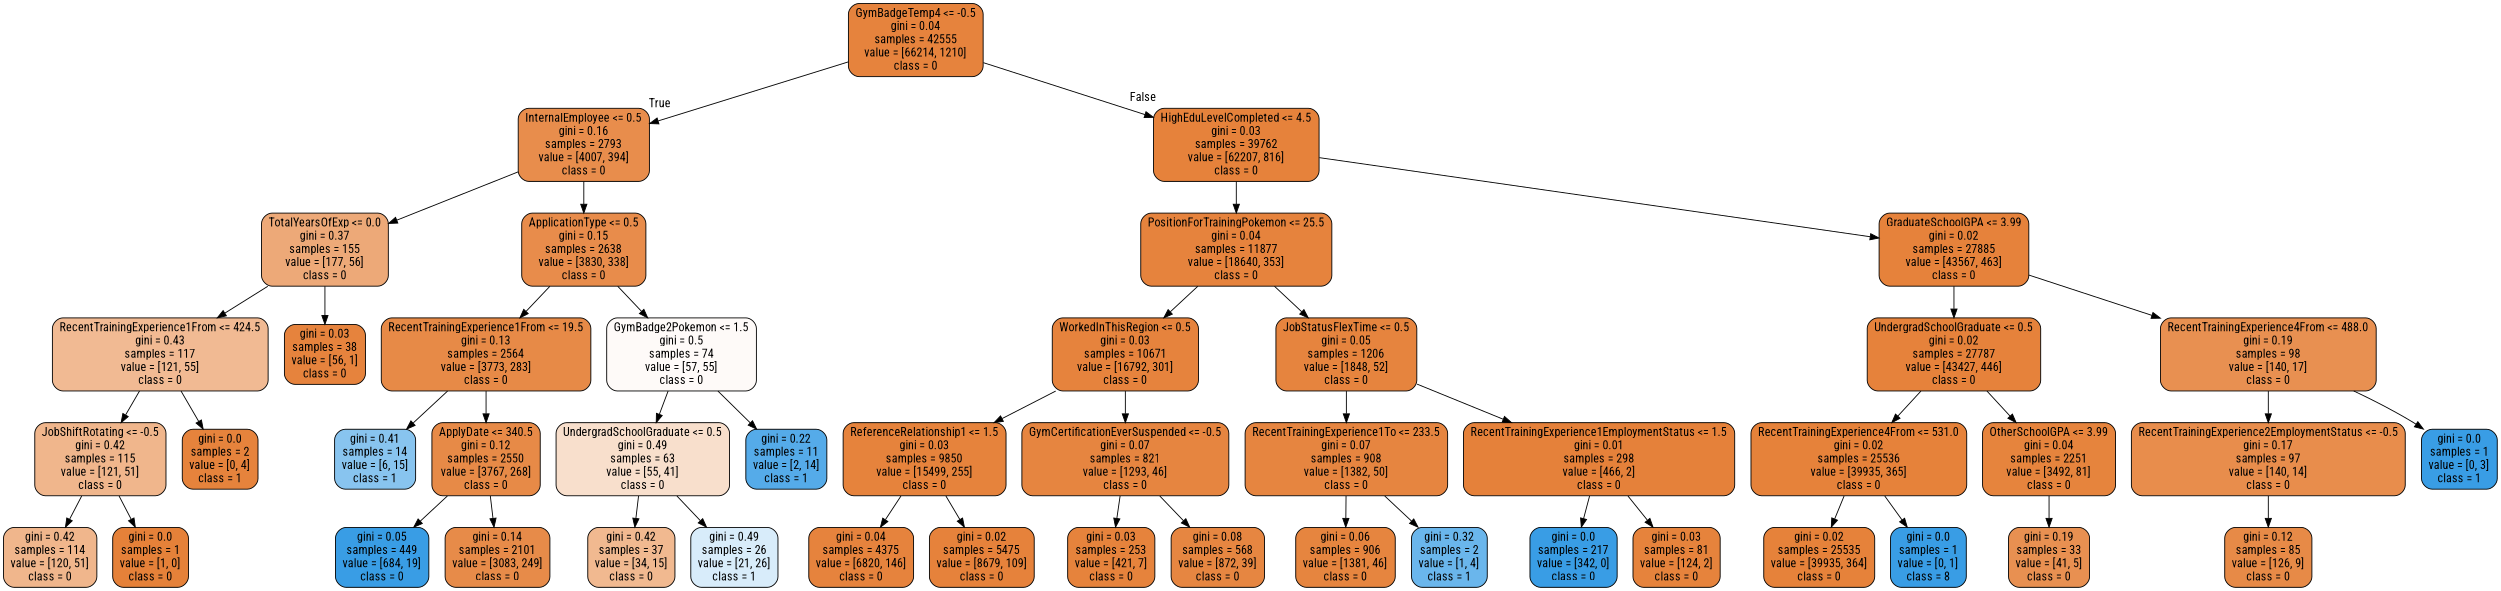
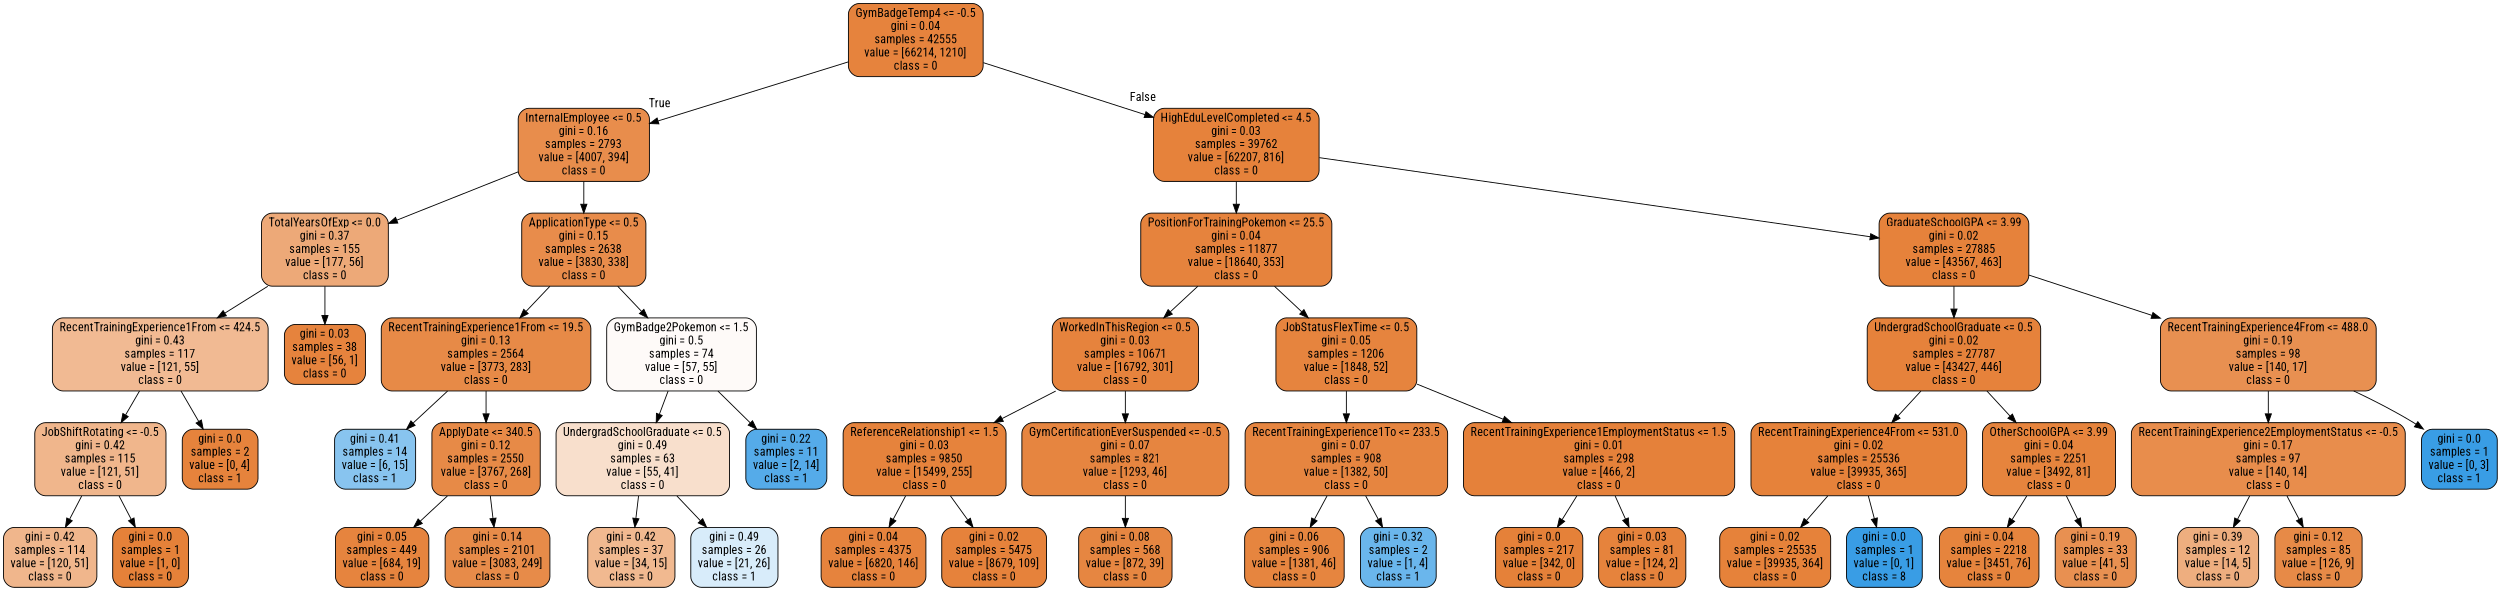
(382, 557) -> (382, 557)
(1111, 557) -> none
(1574, 557) -> (1539, 557)
none -> (1989, 557)
none -> (2218, 557)
